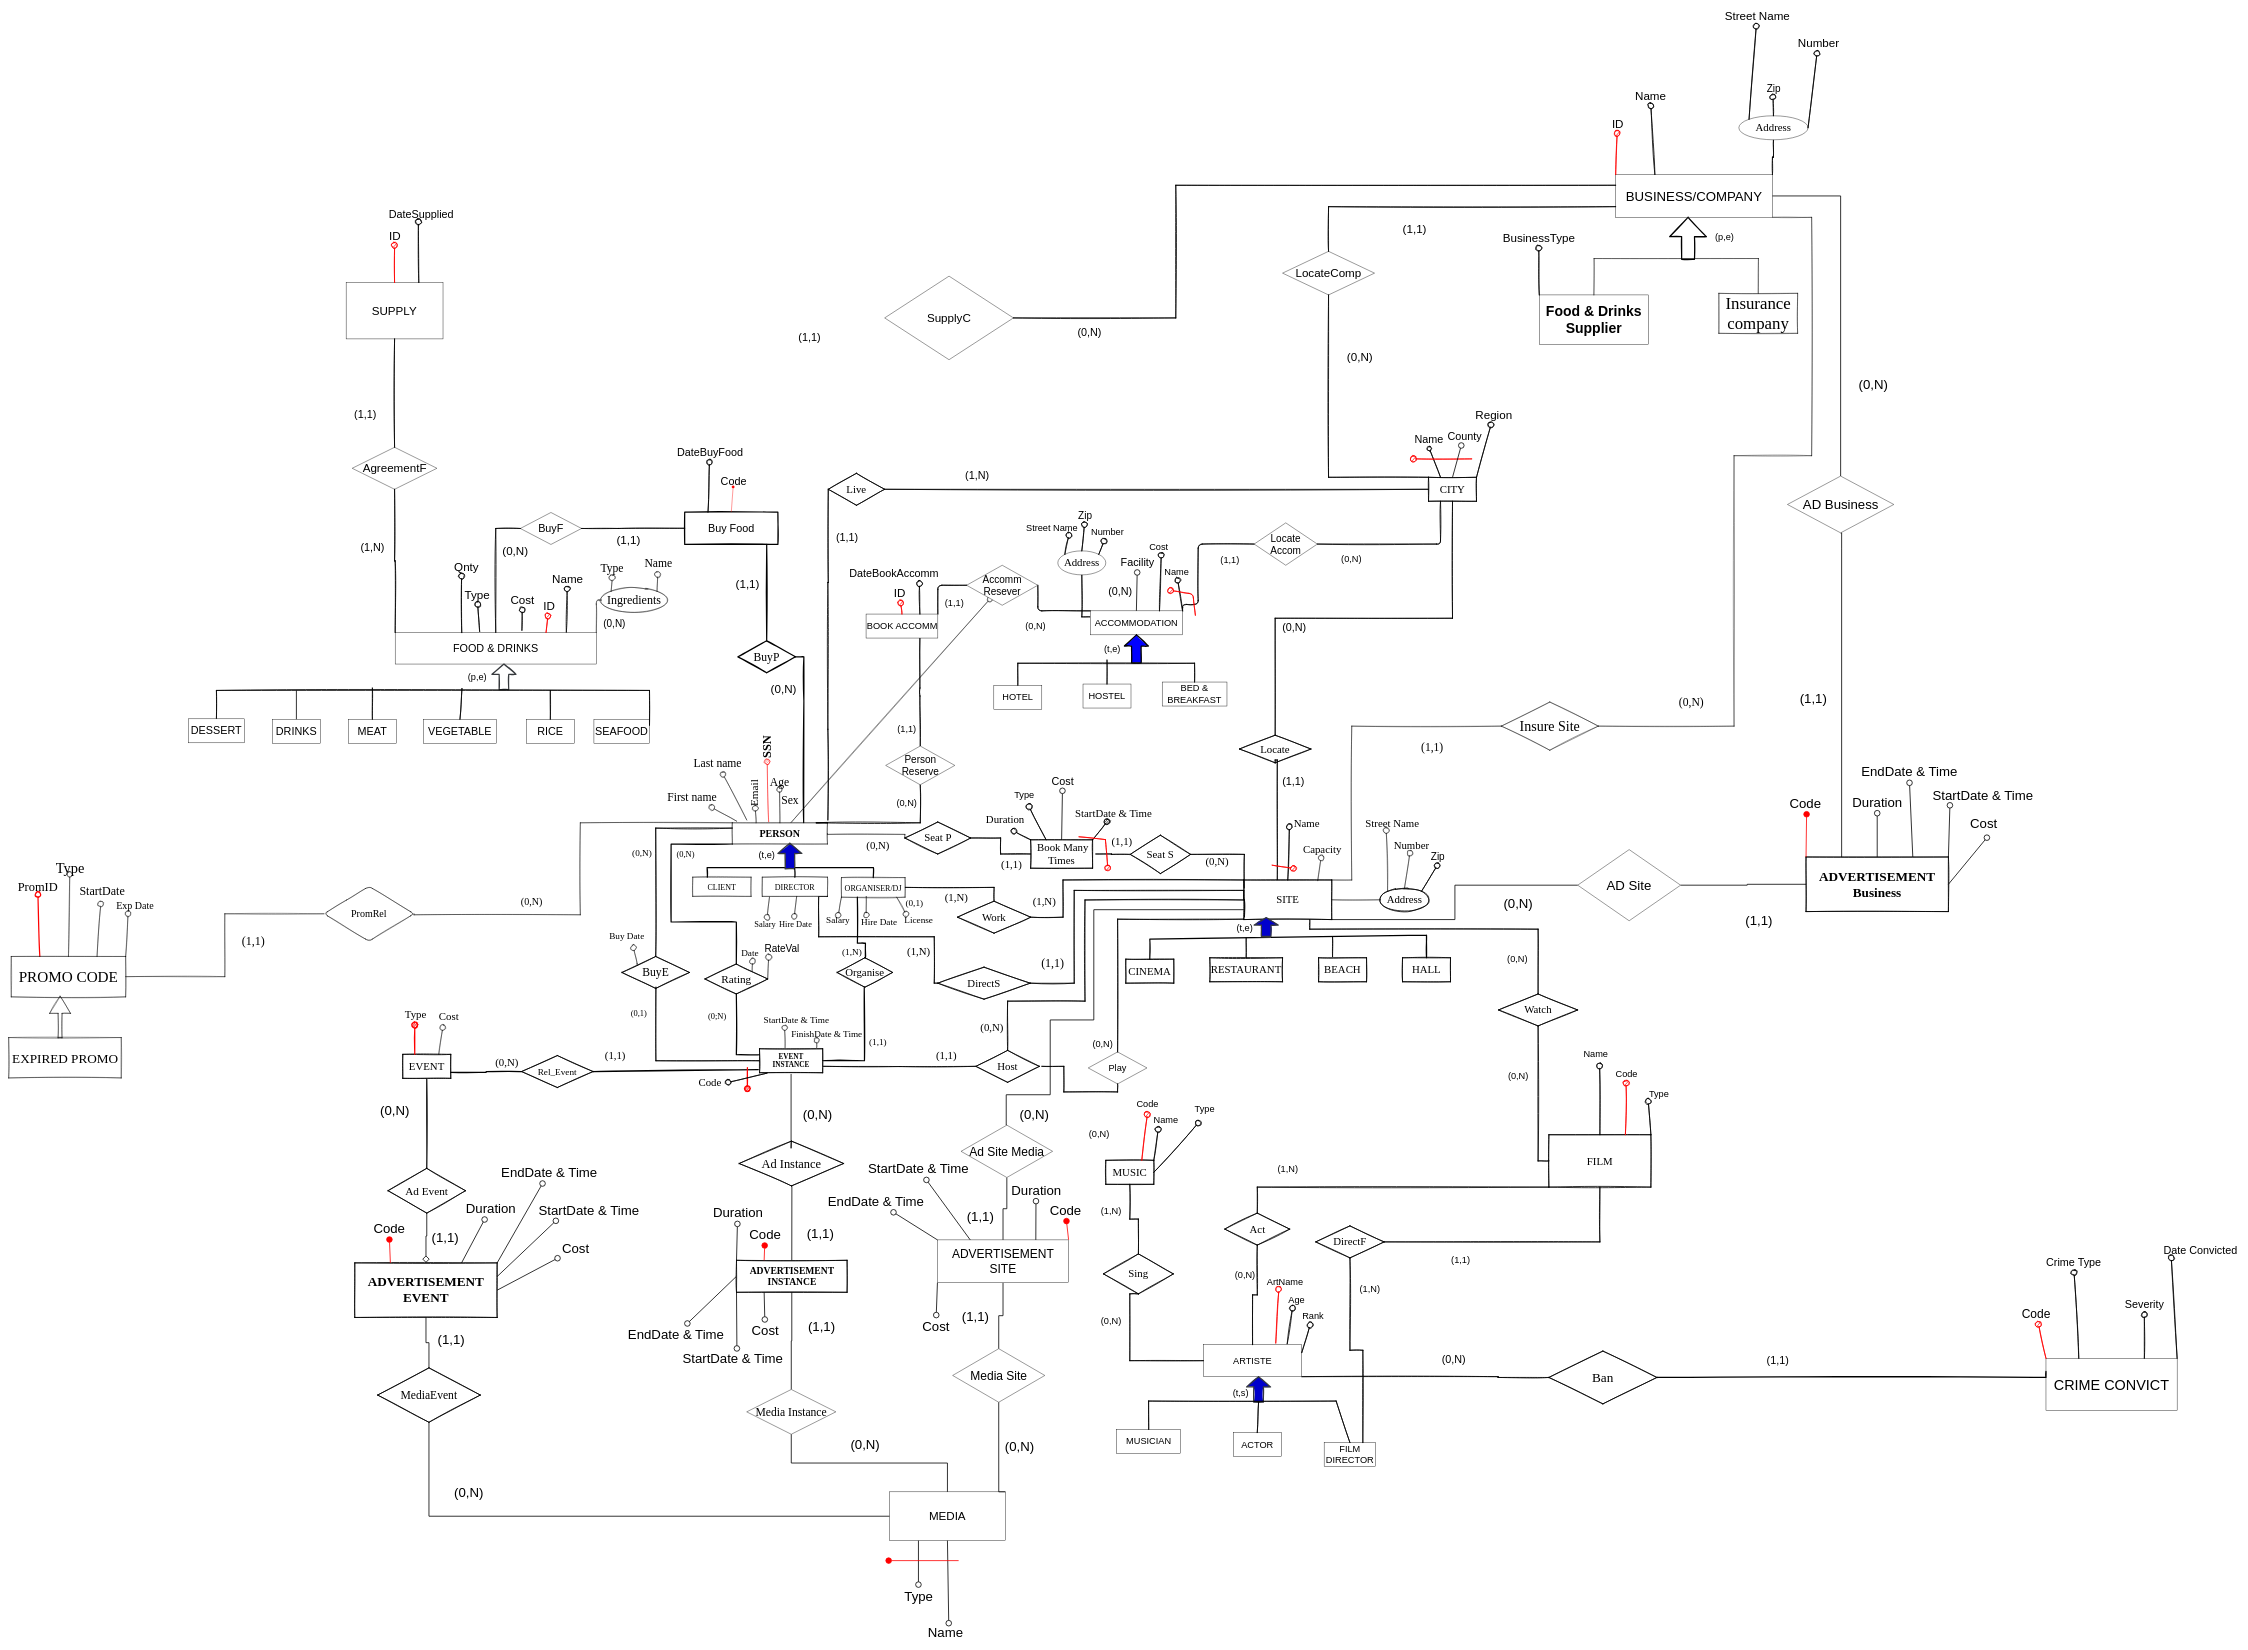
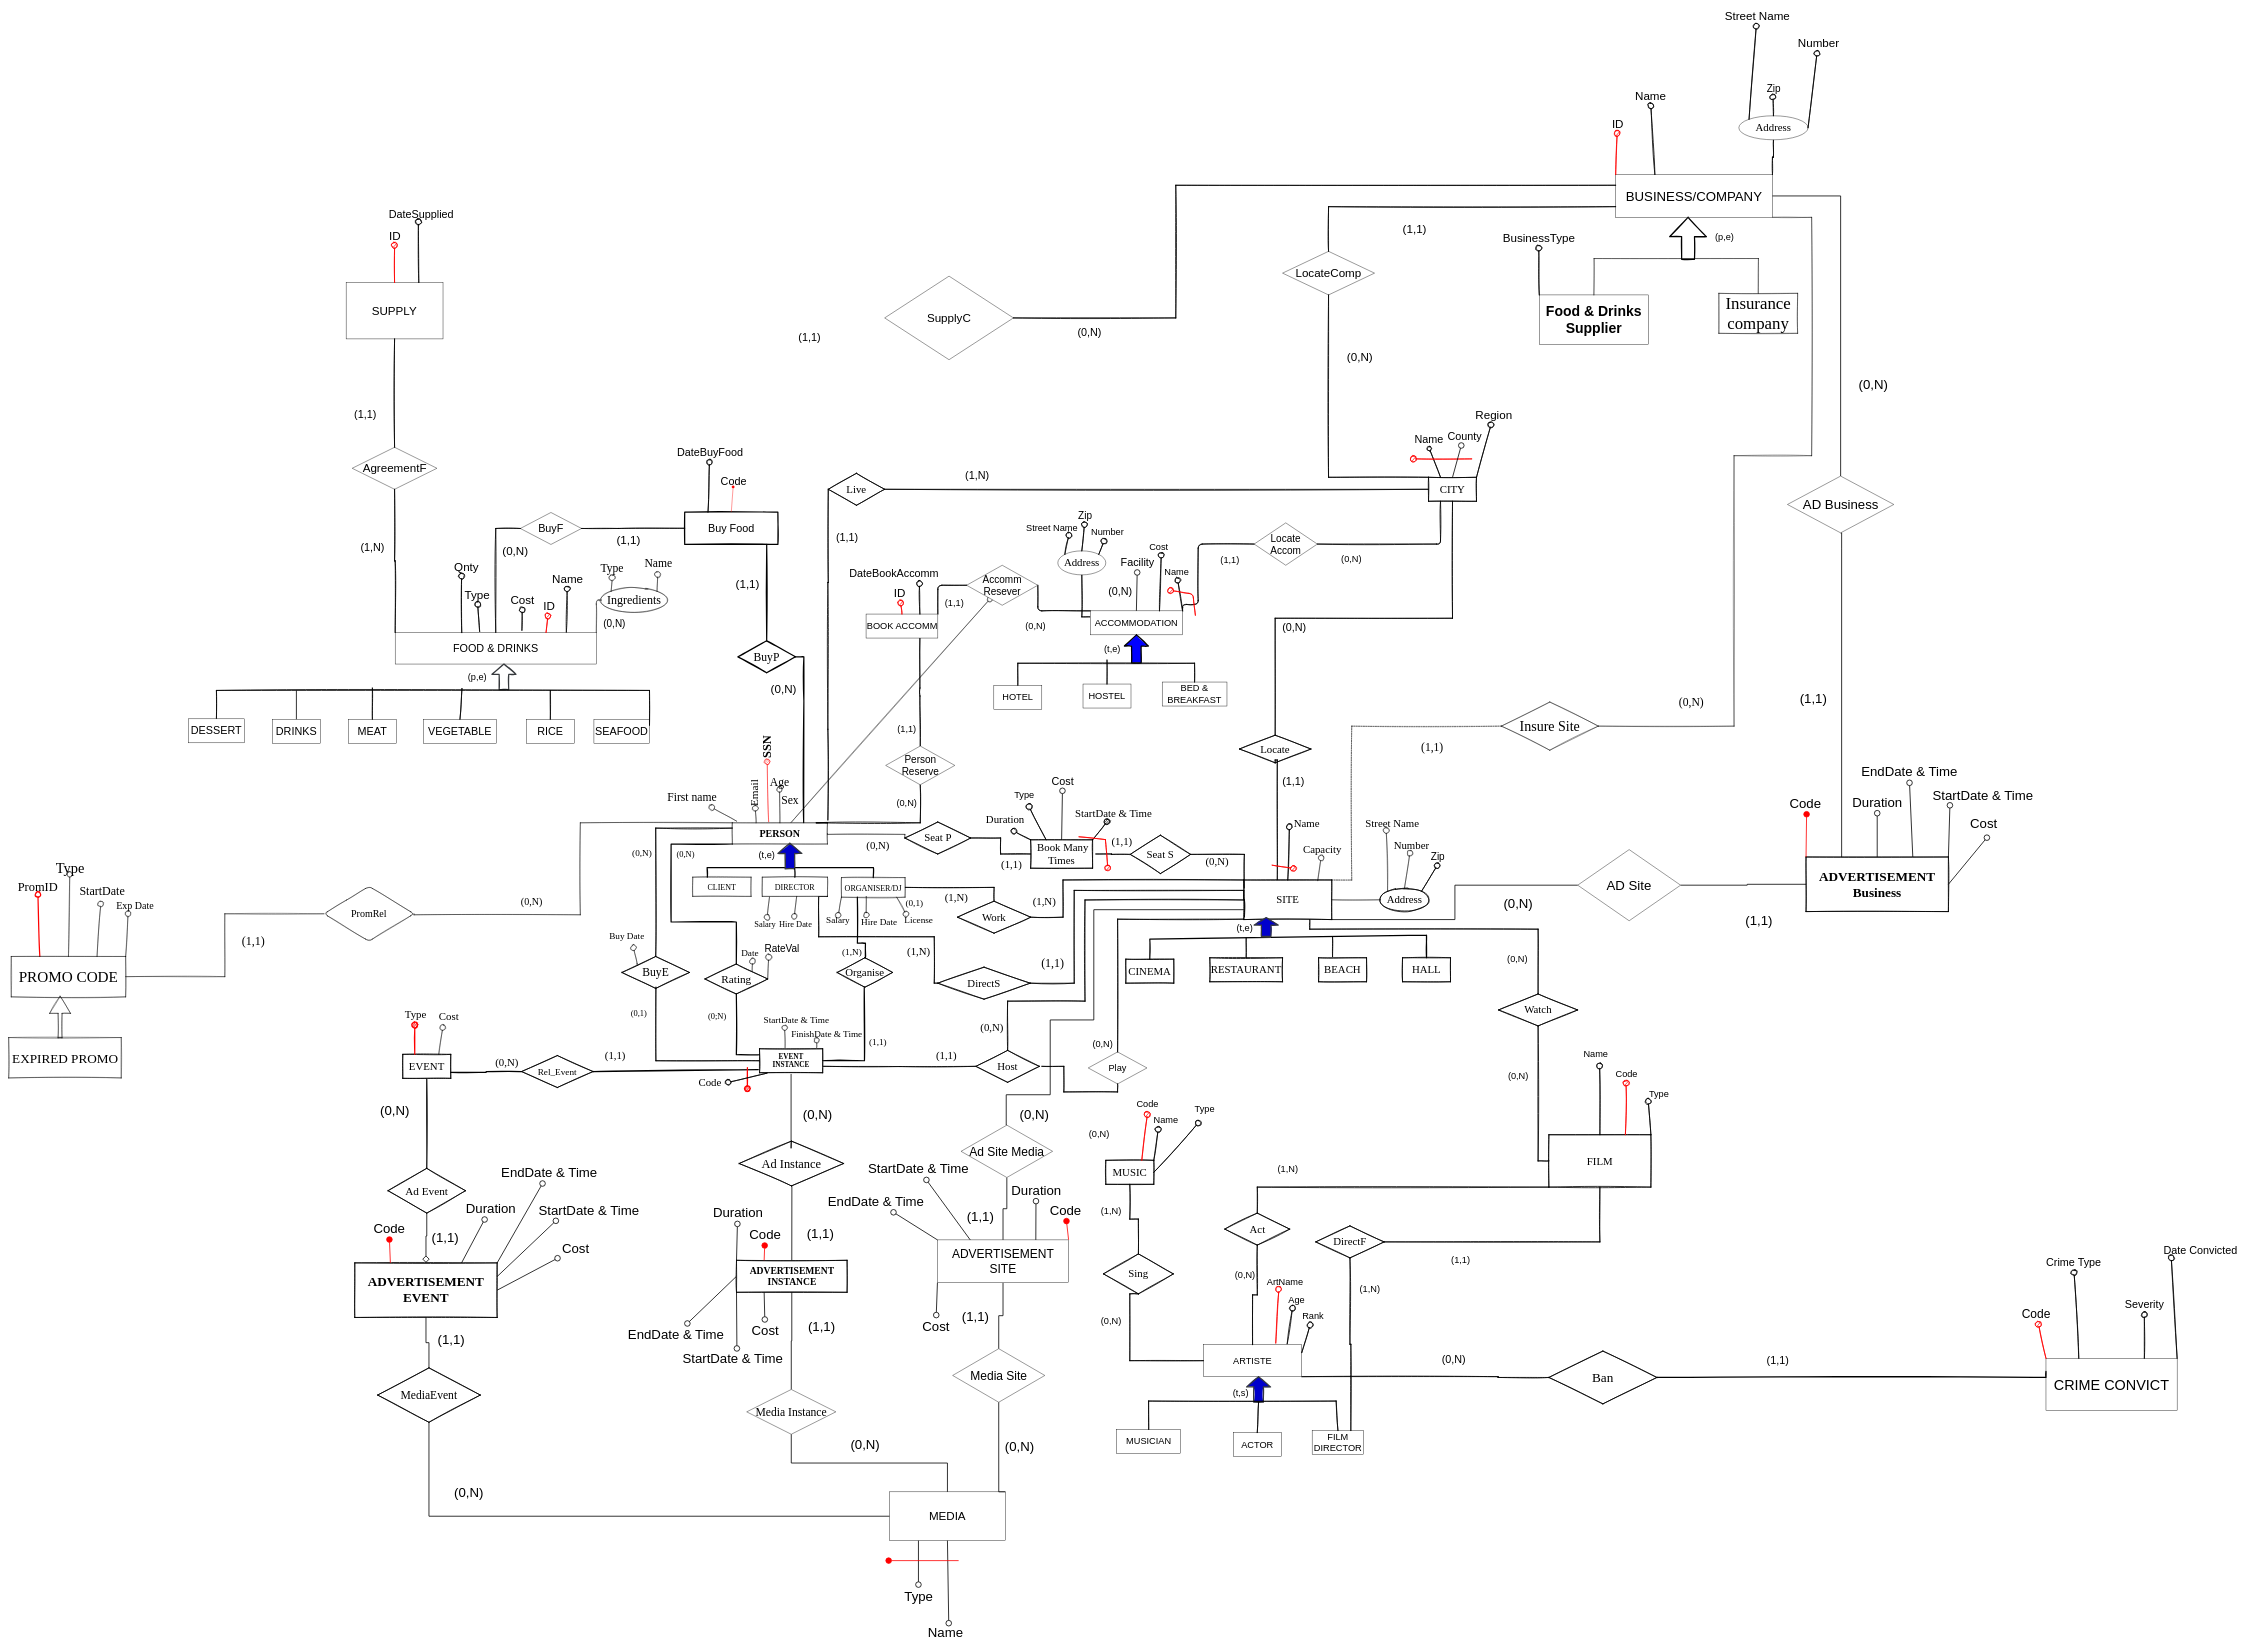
(1352, 738) -> (1352, 738)
(717, 764) -> none
(735, 799) -> none
(1350, 1455) -> (1338, 1443)
